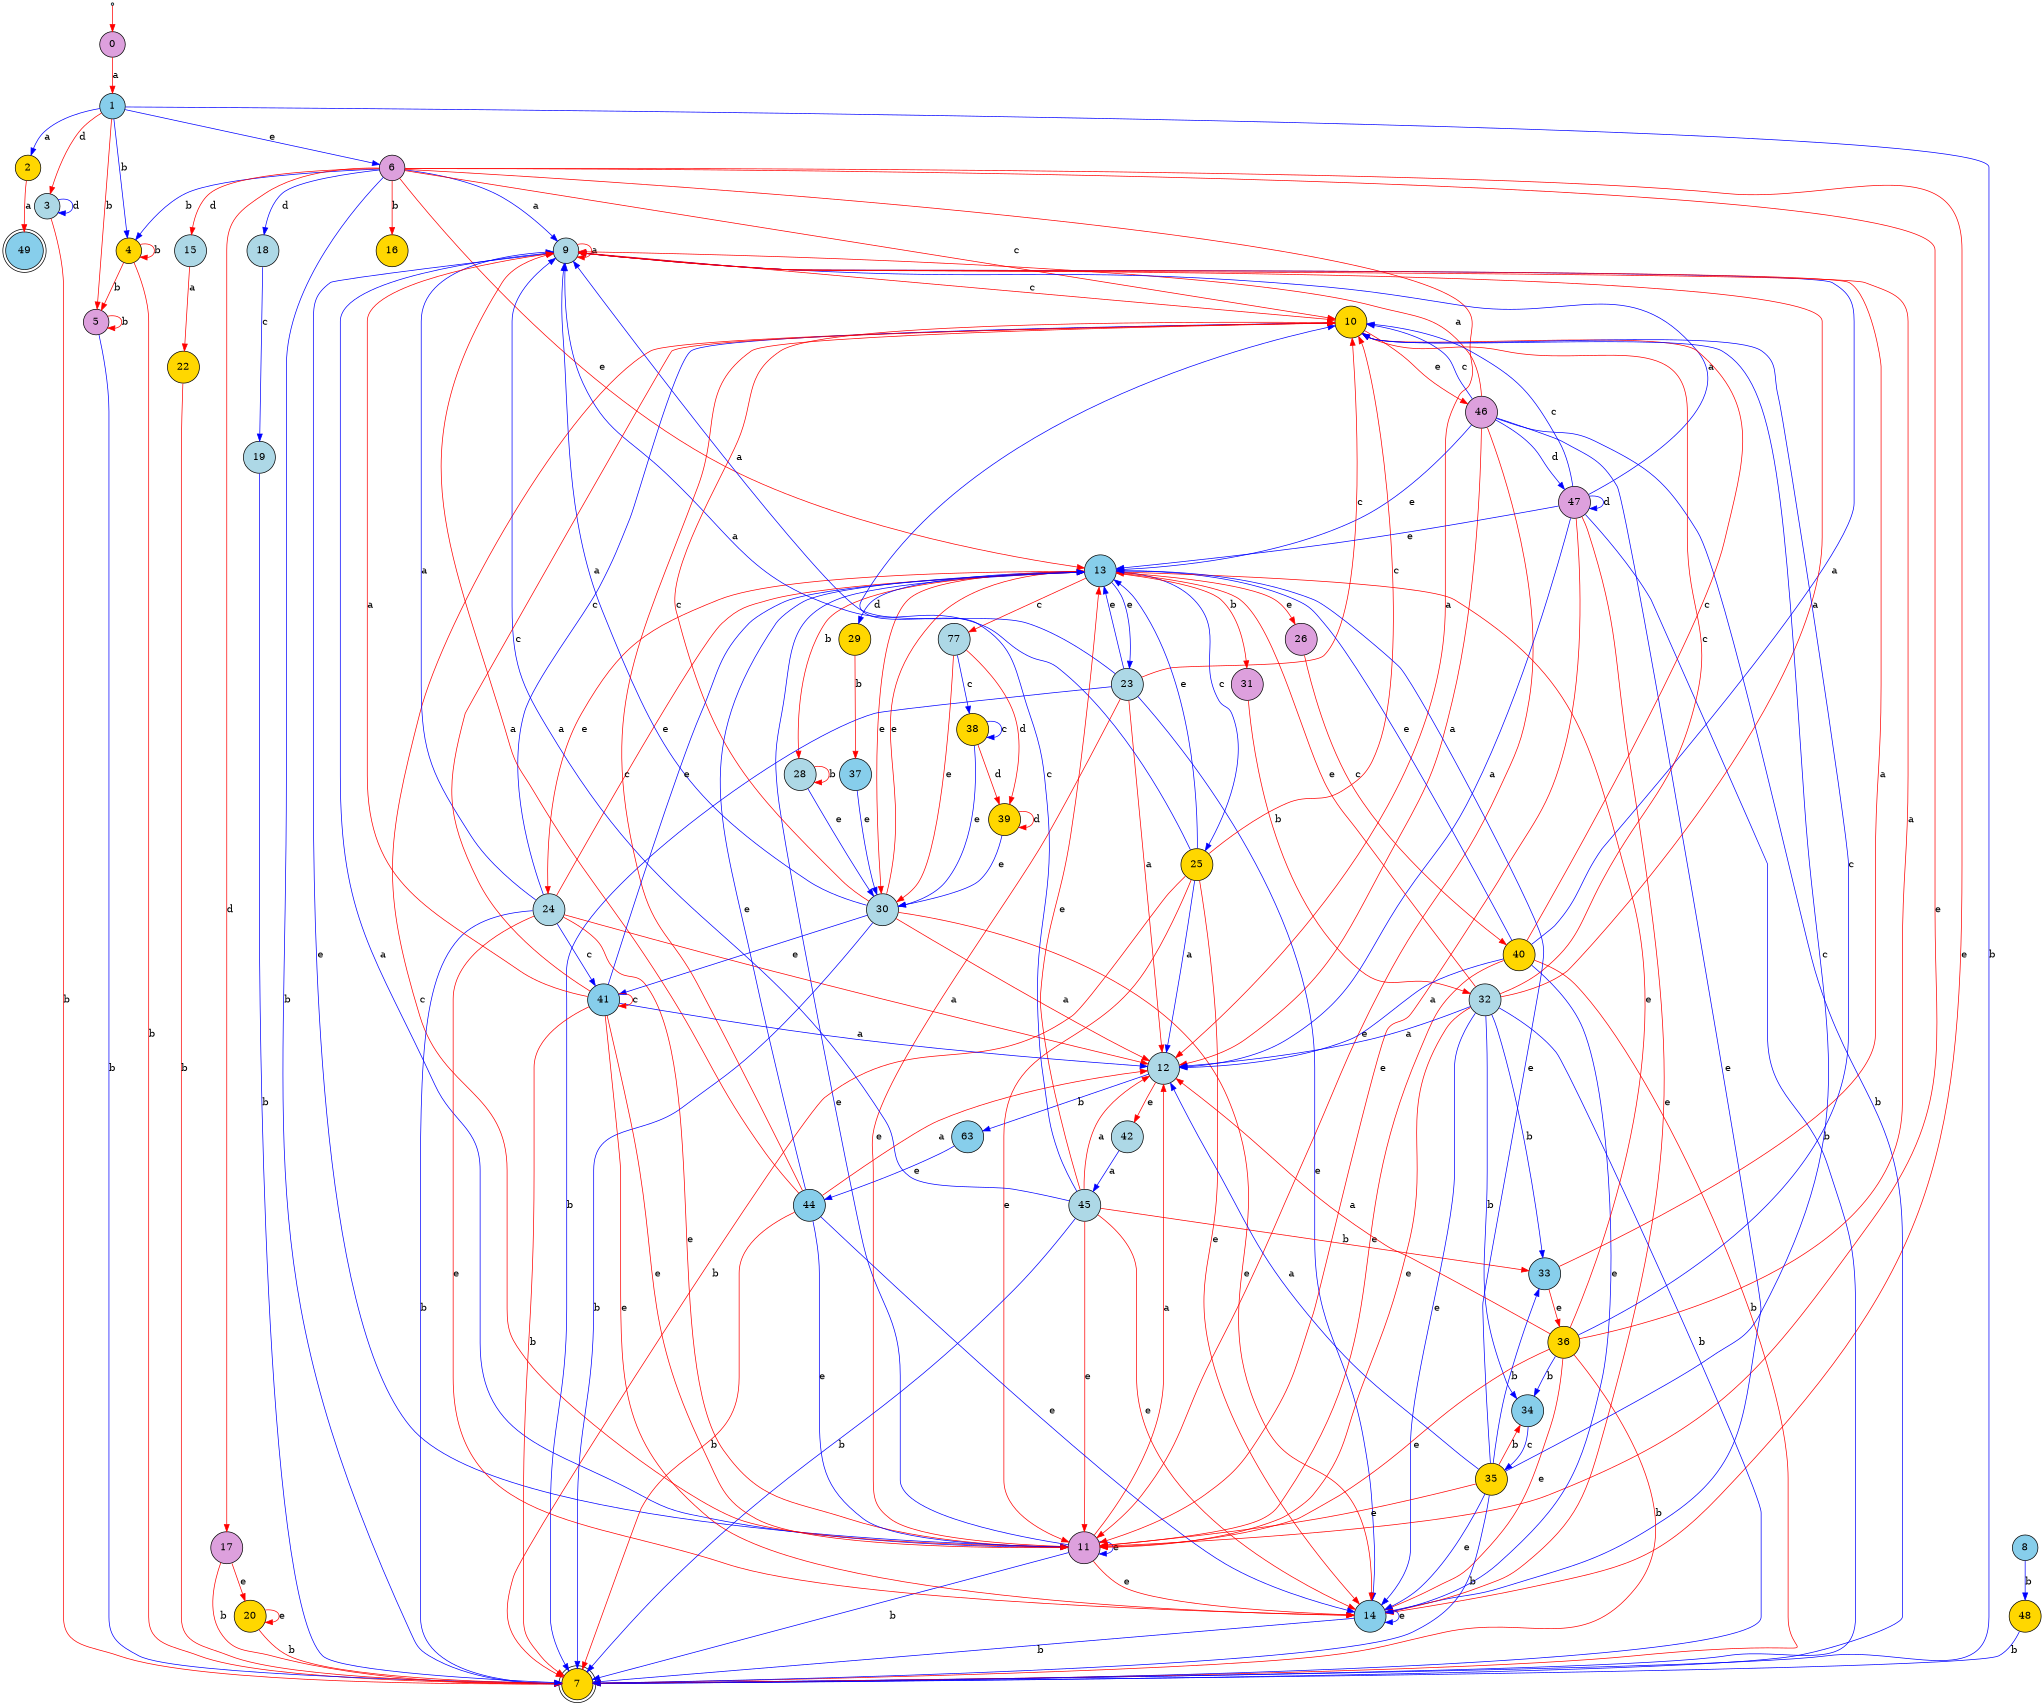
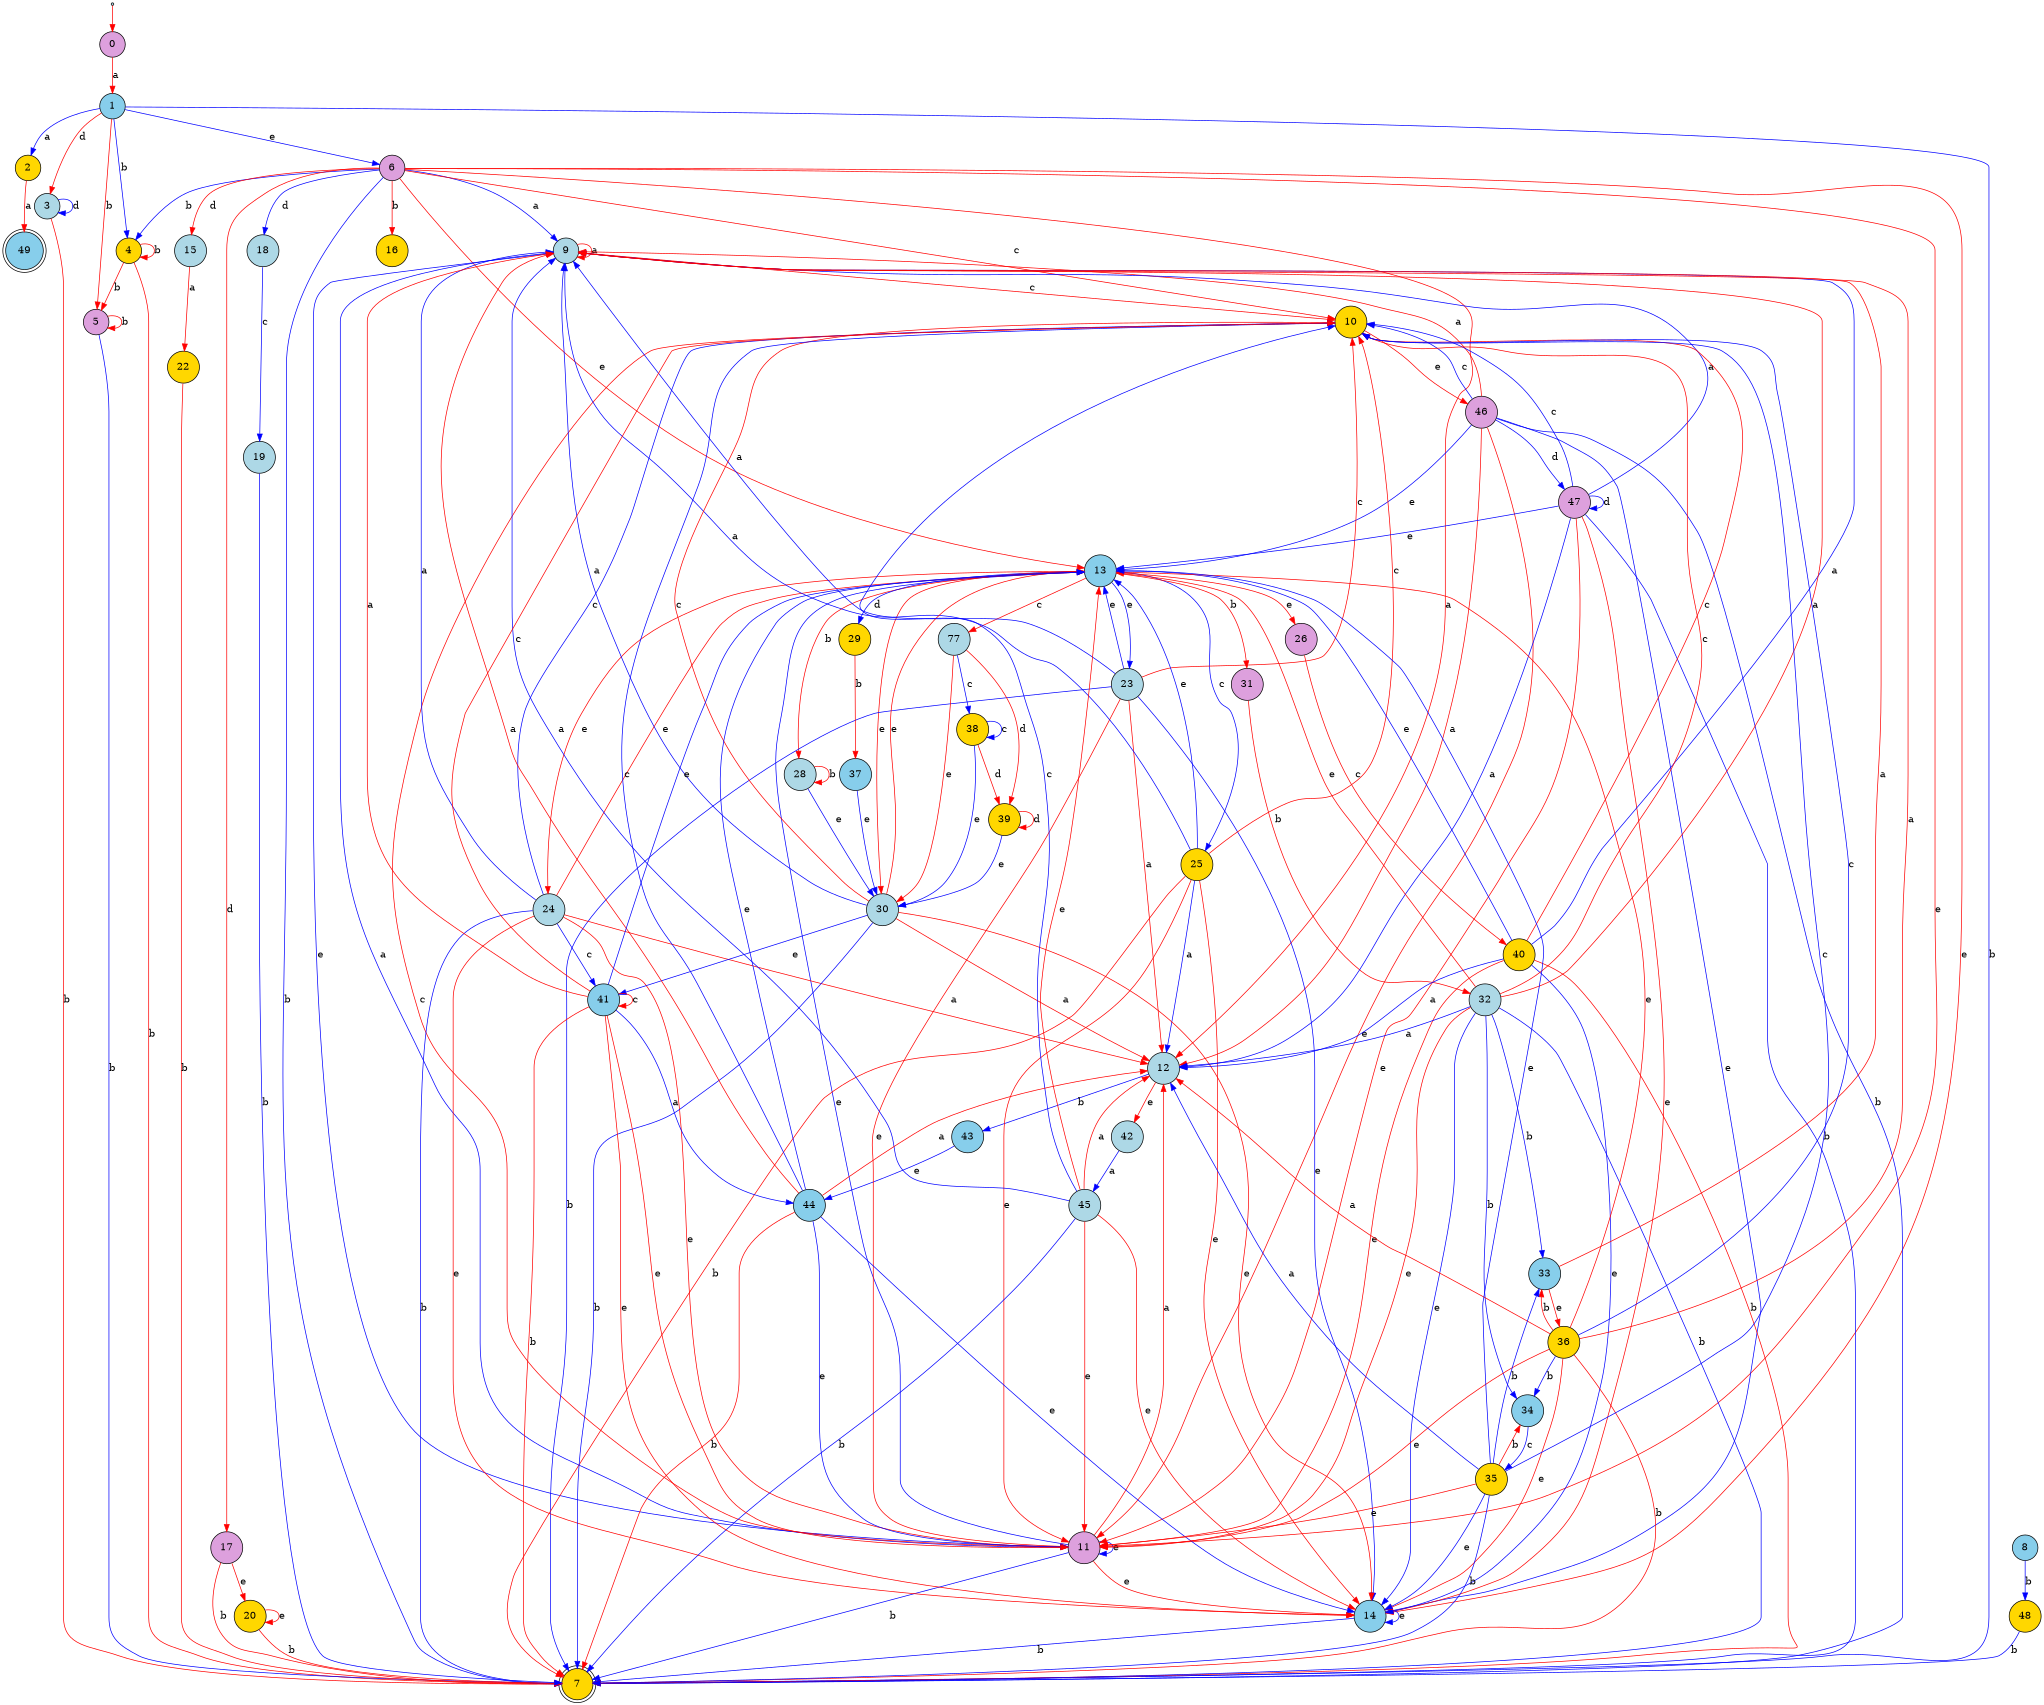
(679, 536) -> (679, 536)
(879, 1042) -> (686, 1140)
(968, 1137) -> (968, 1137)
(1301, 1238) -> (1544, 1315)
